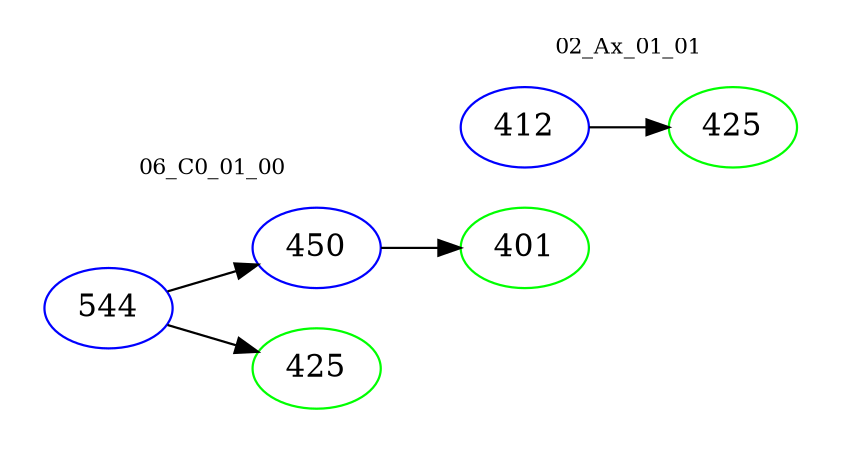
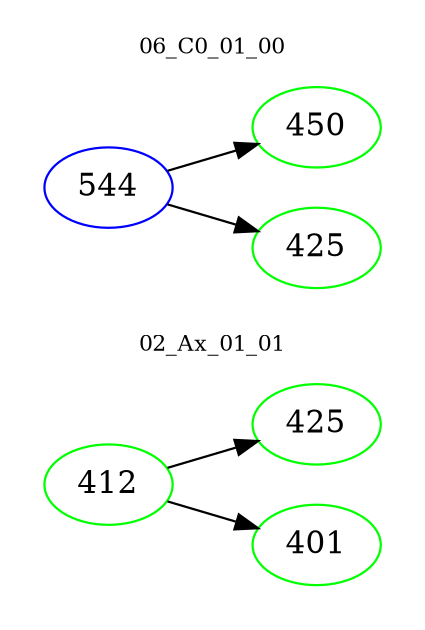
(525, 127) -> (109, 485)
(317, 248) -> (317, 127)
(412, 248) -> (202, 512)
